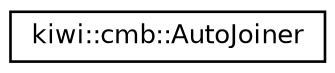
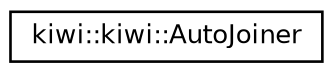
(168, 37) -> (166, 37)
